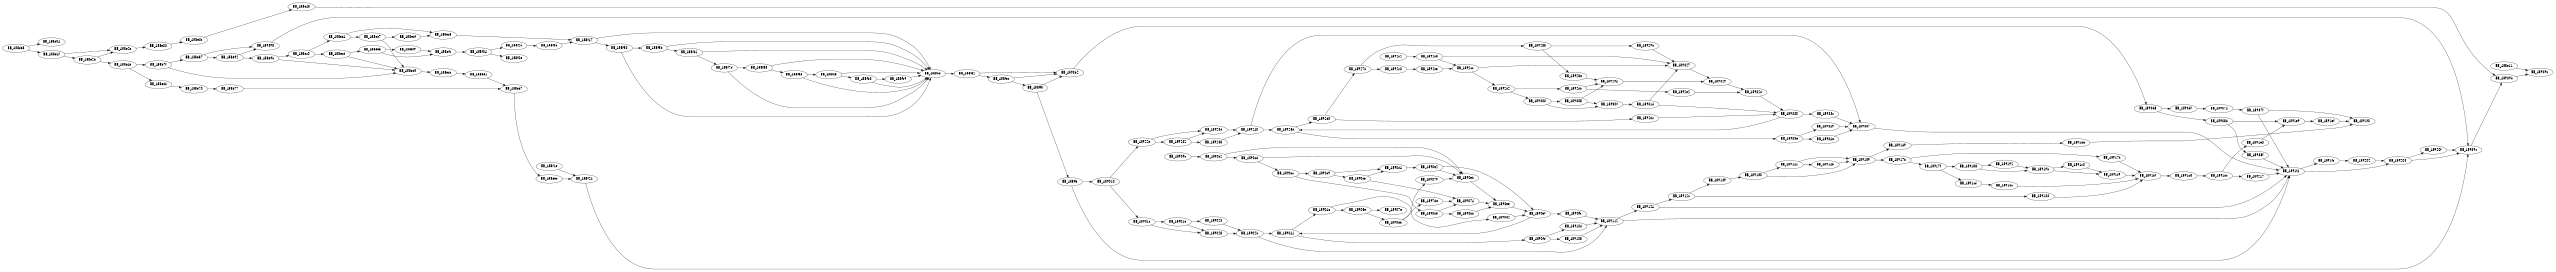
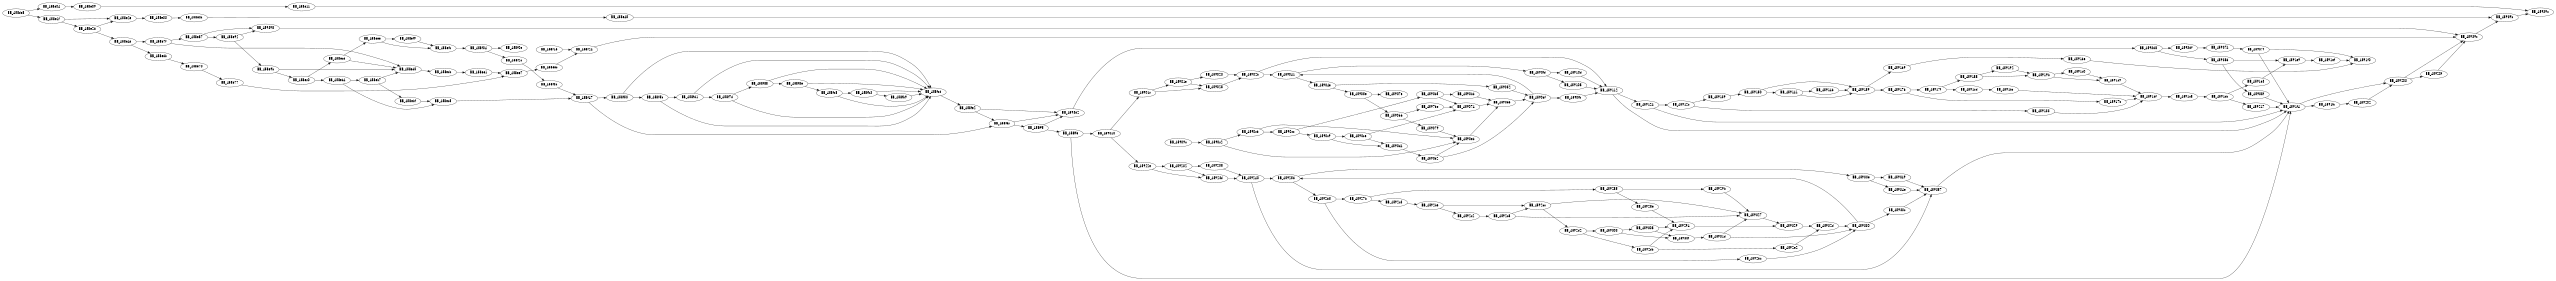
none -> (87, 7)
(769, 33) -> (785, 135)
none -> (1447, 211)
